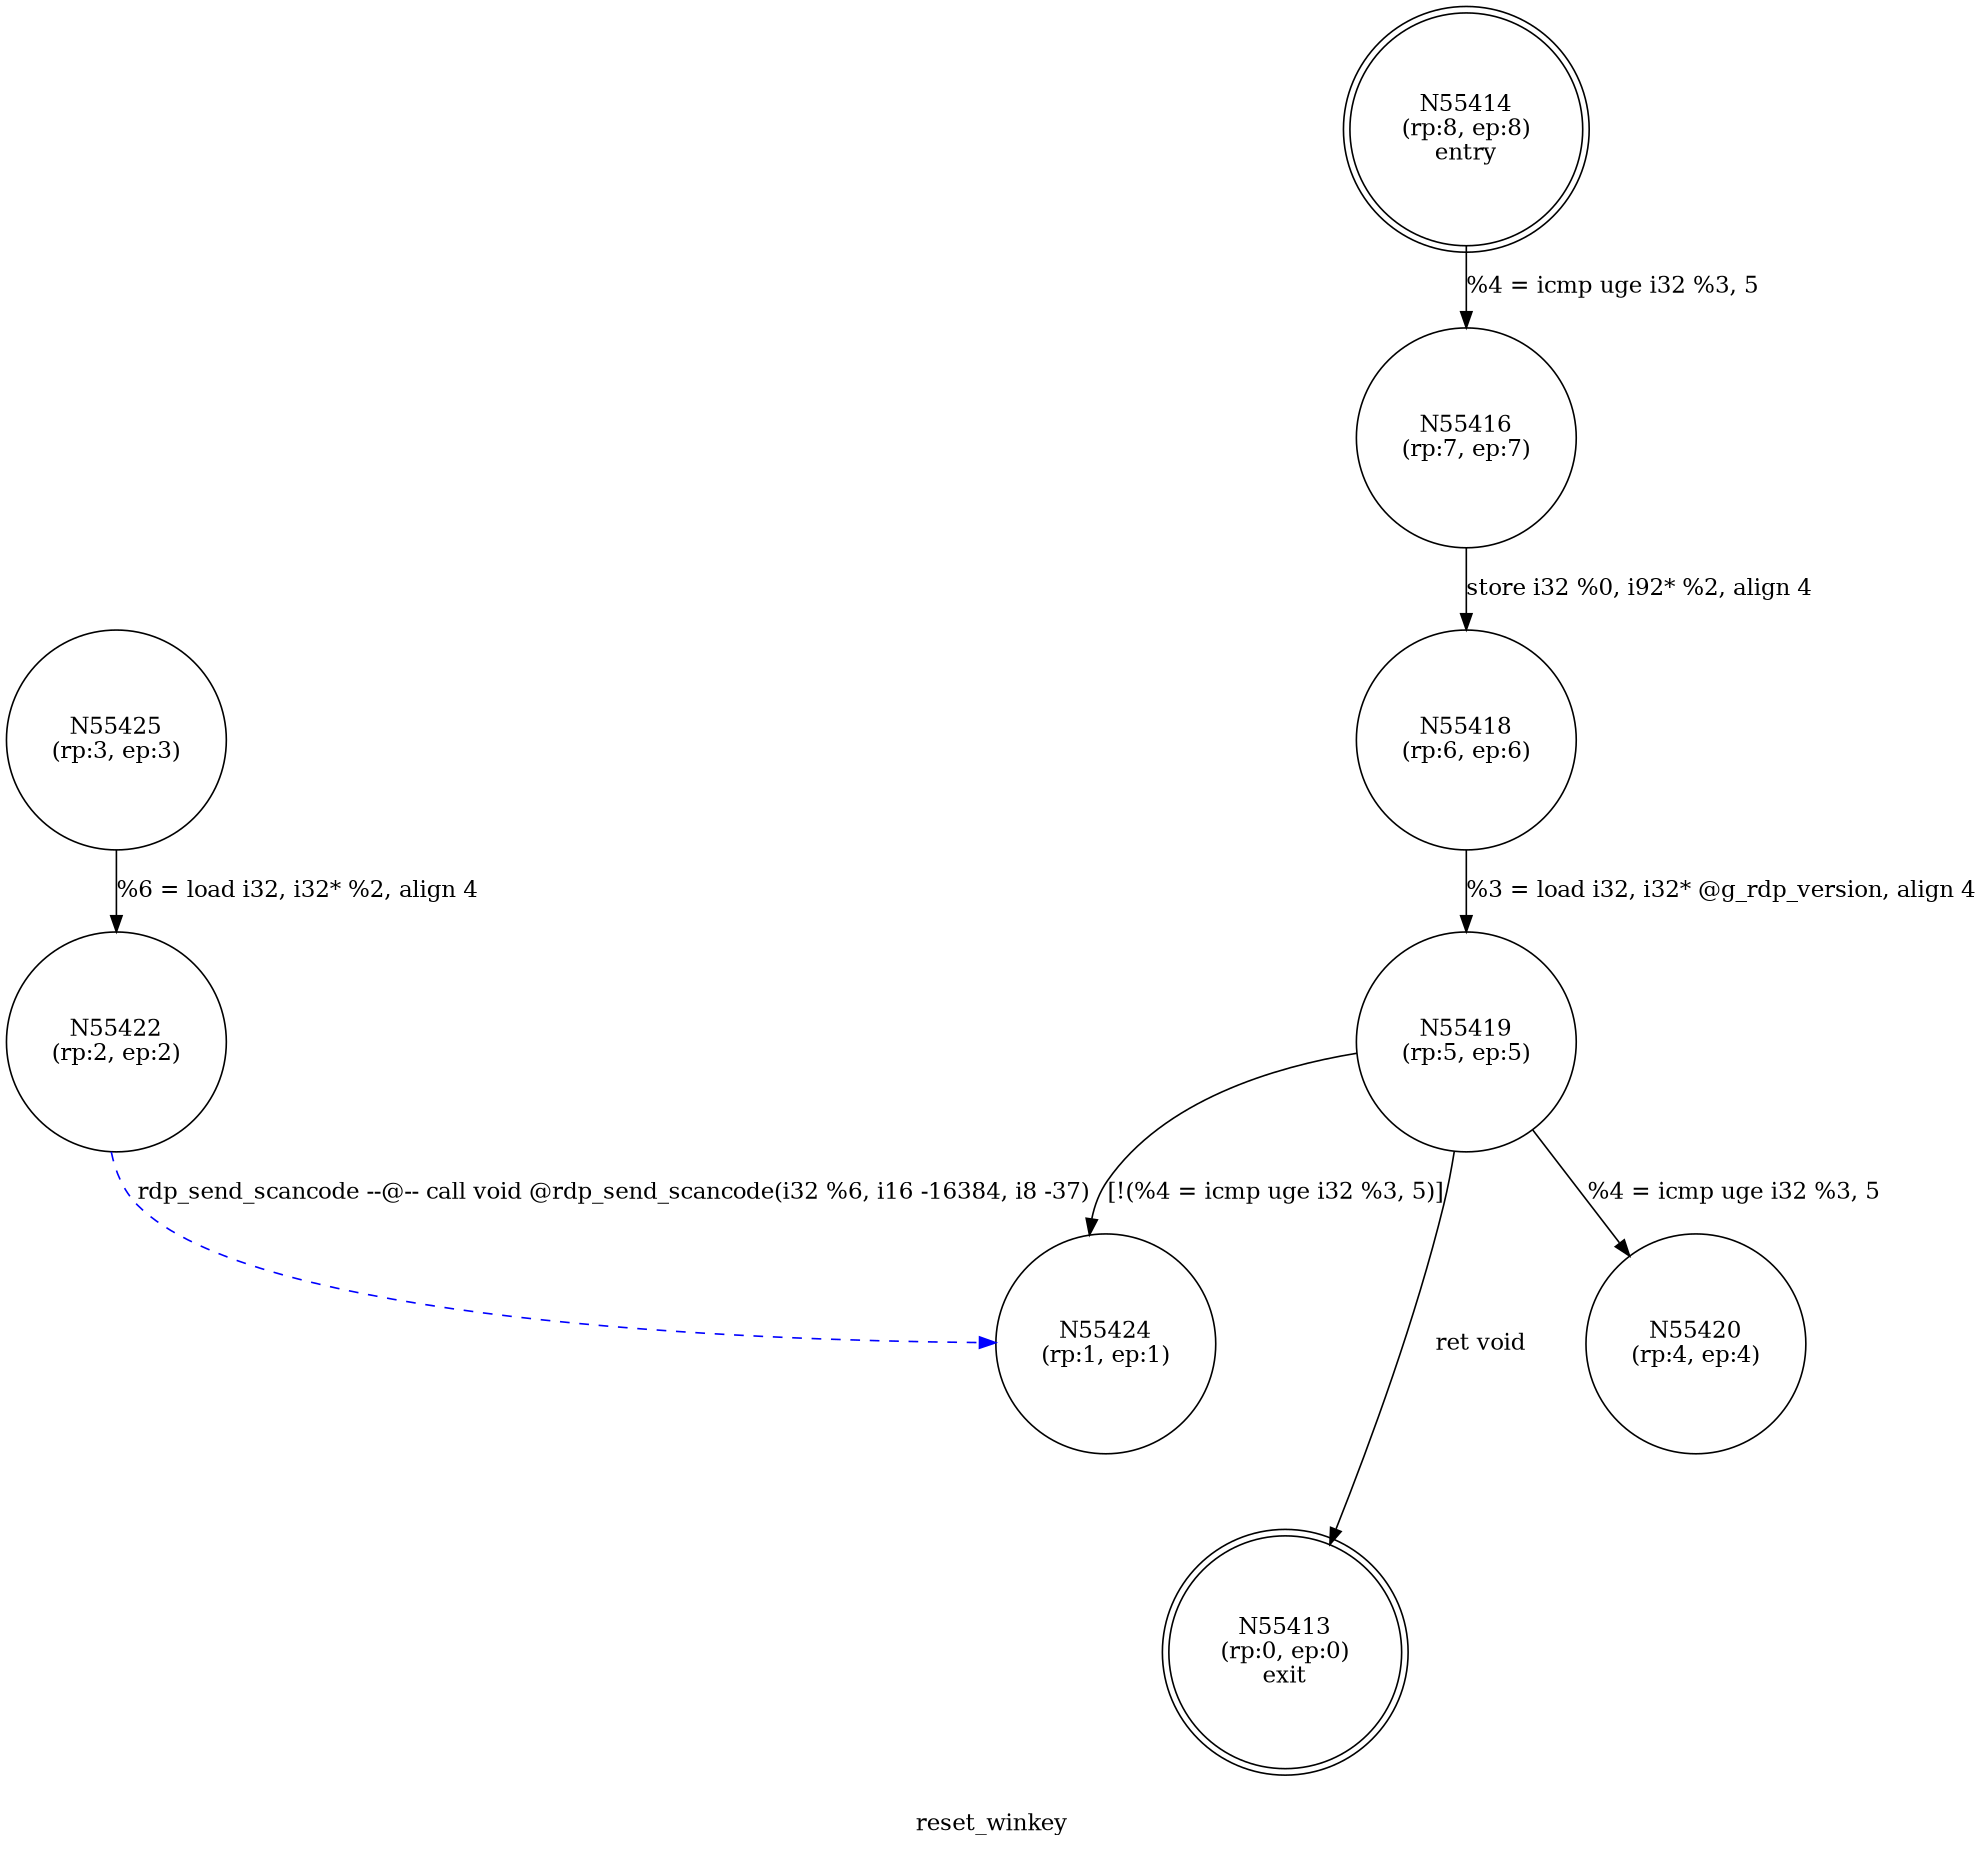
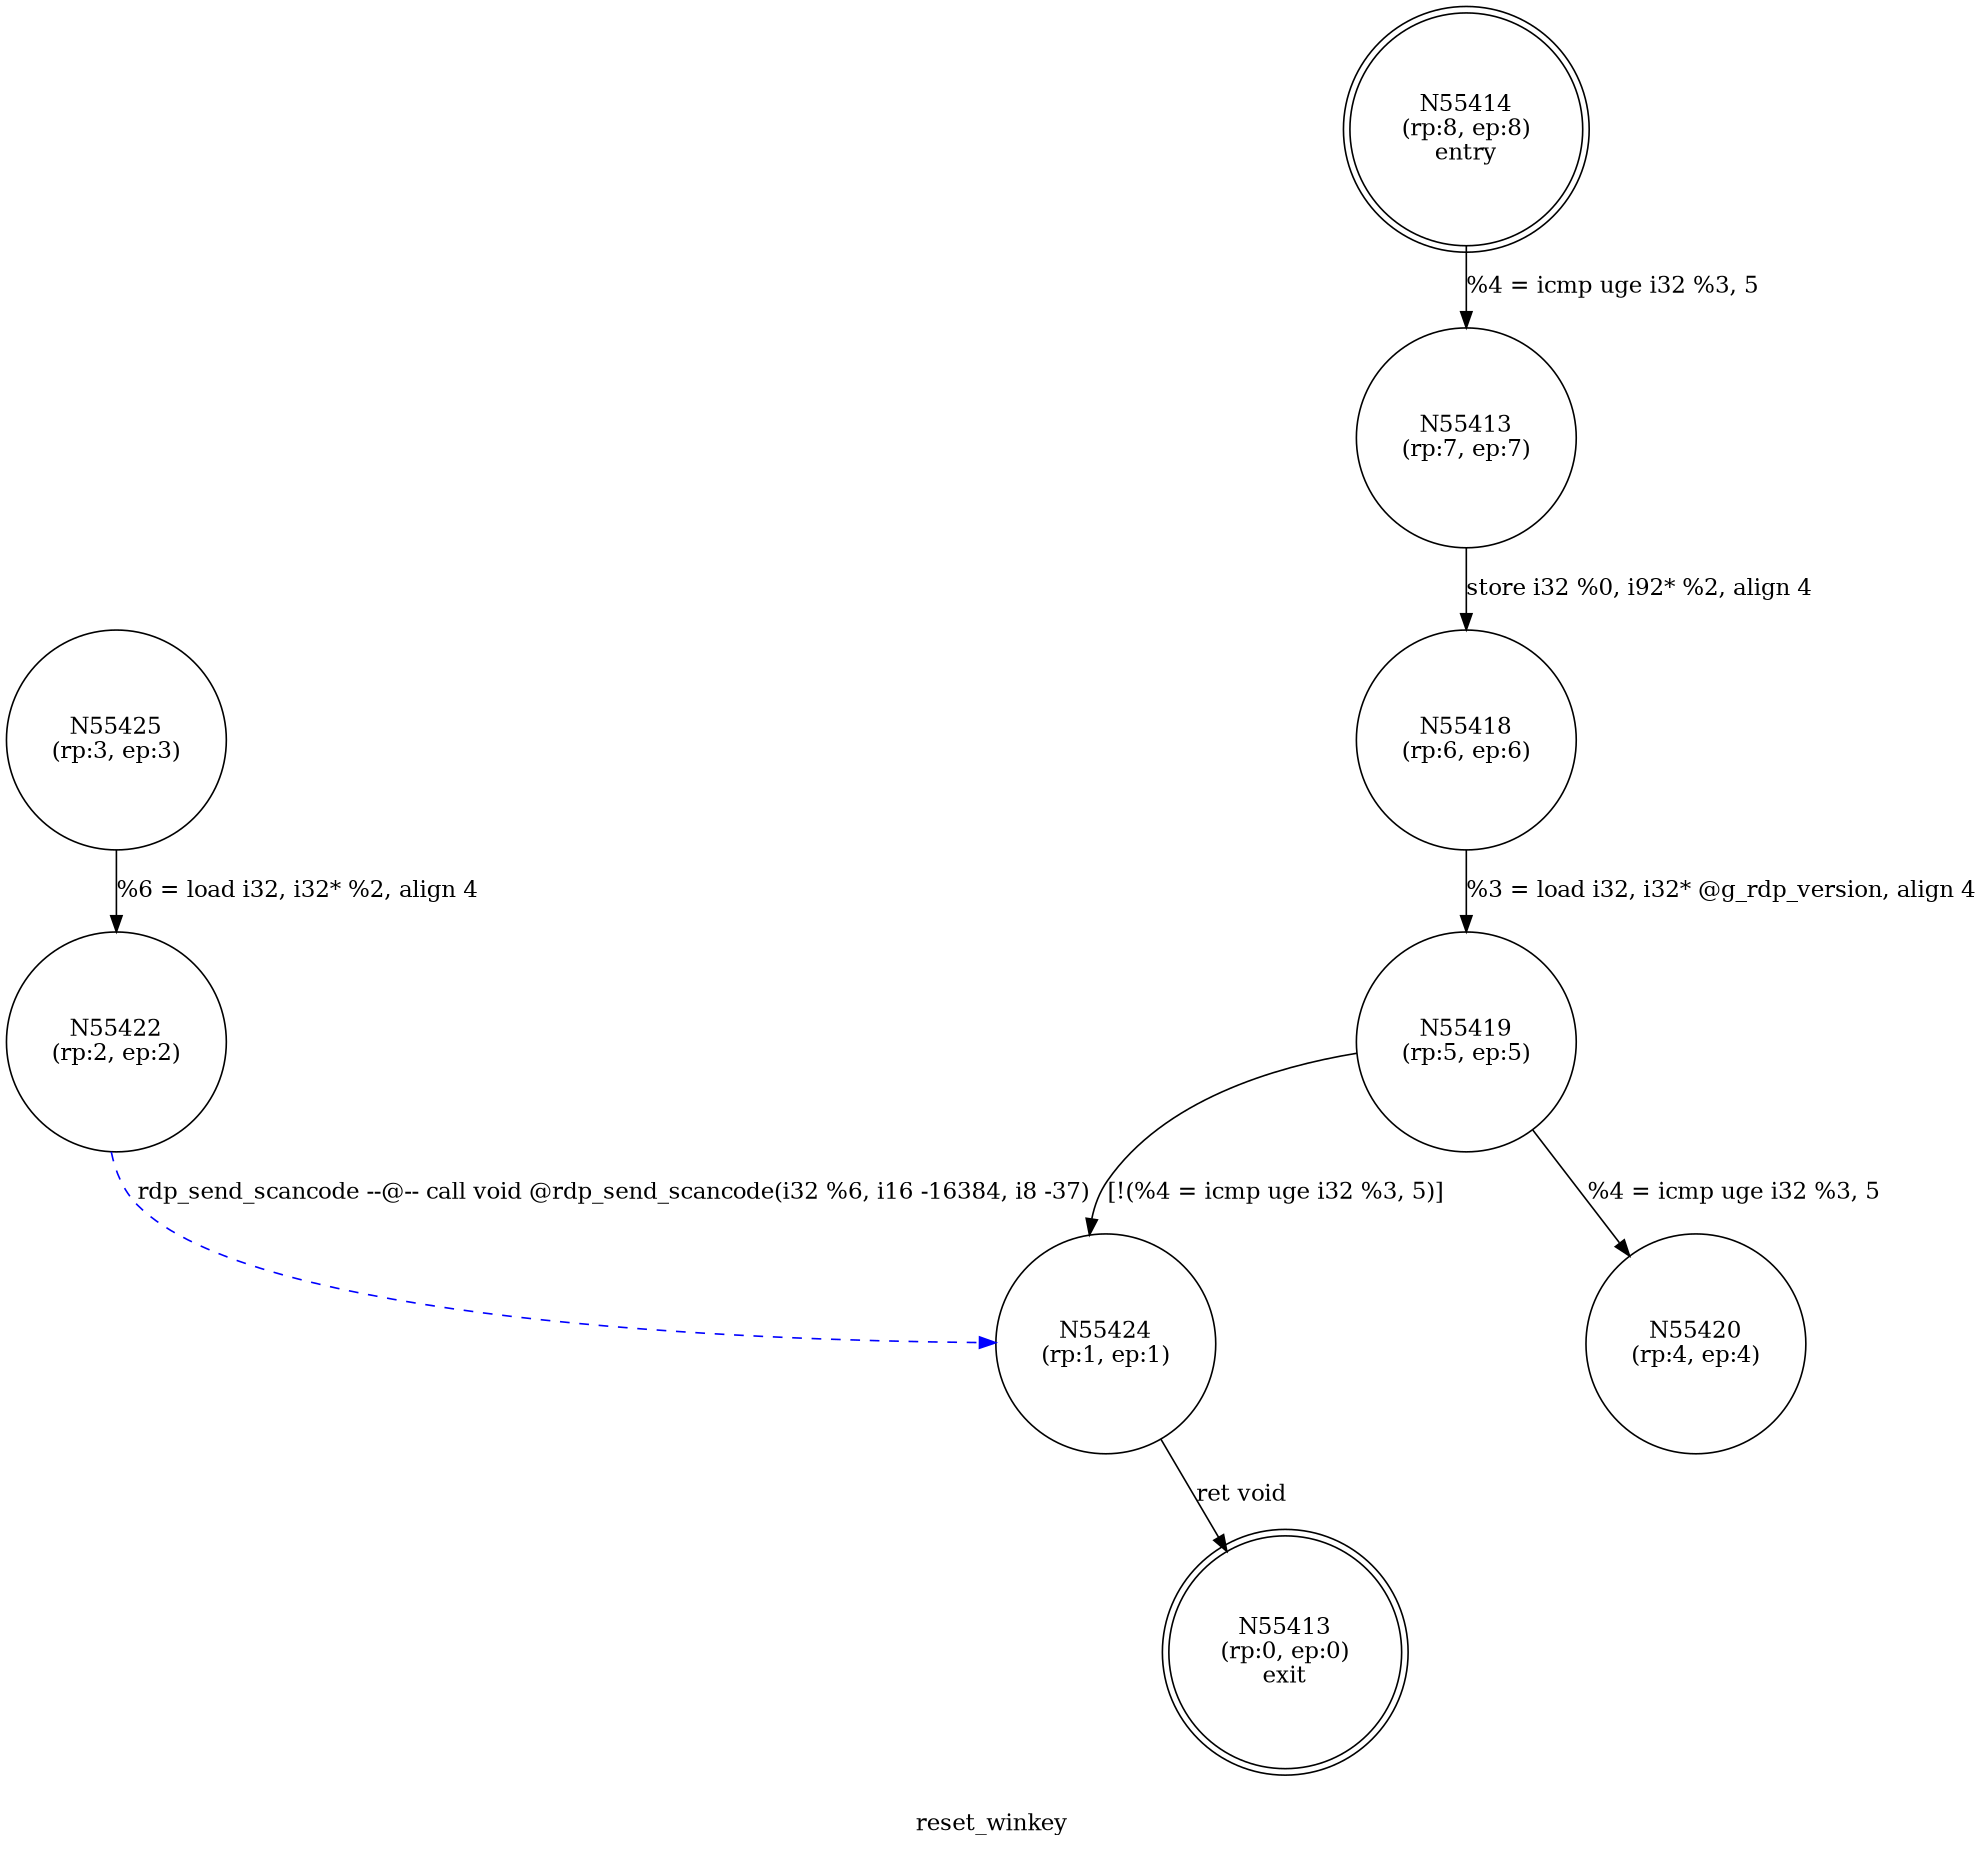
(1466, 438) -> (1466, 438)
(1404, 1343) -> (1190, 1488)
